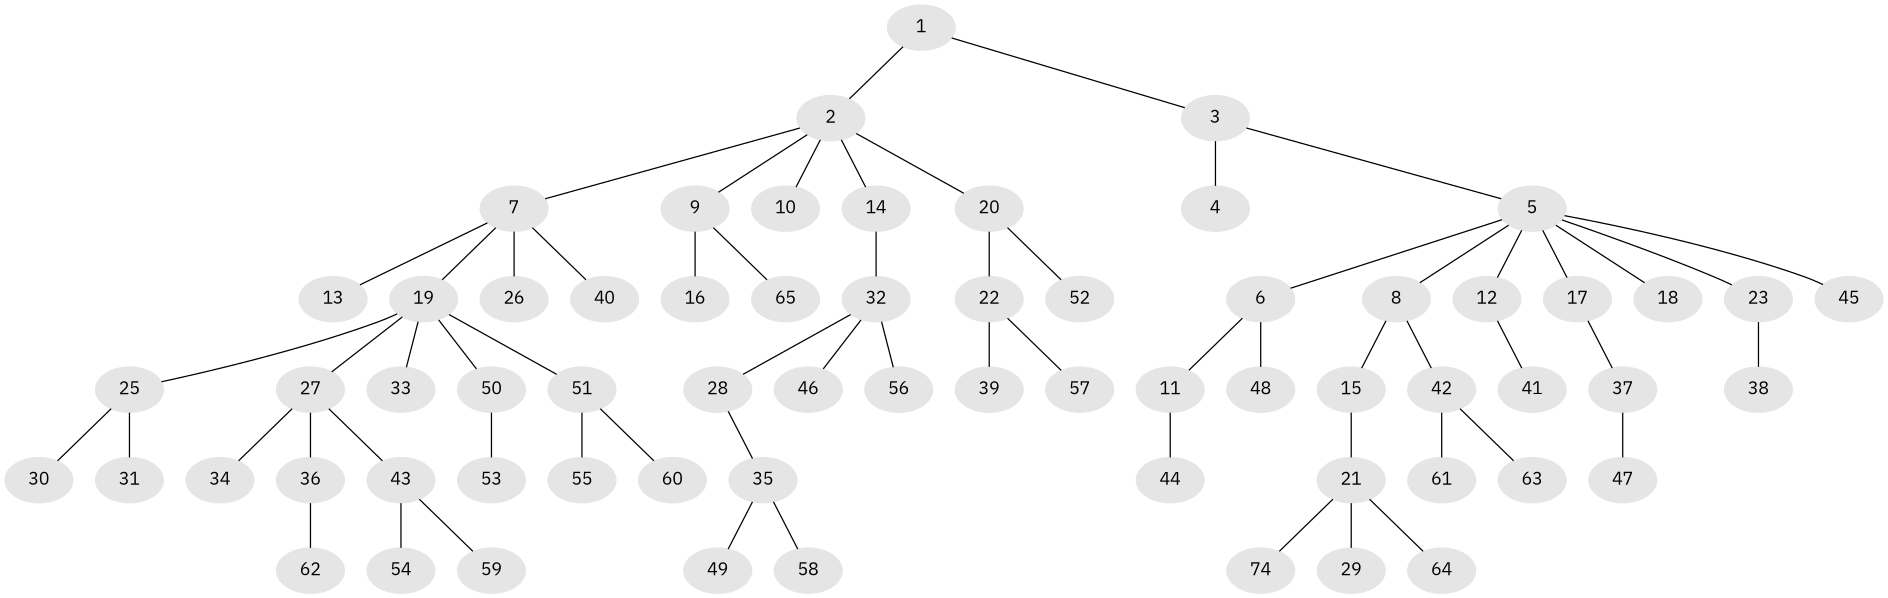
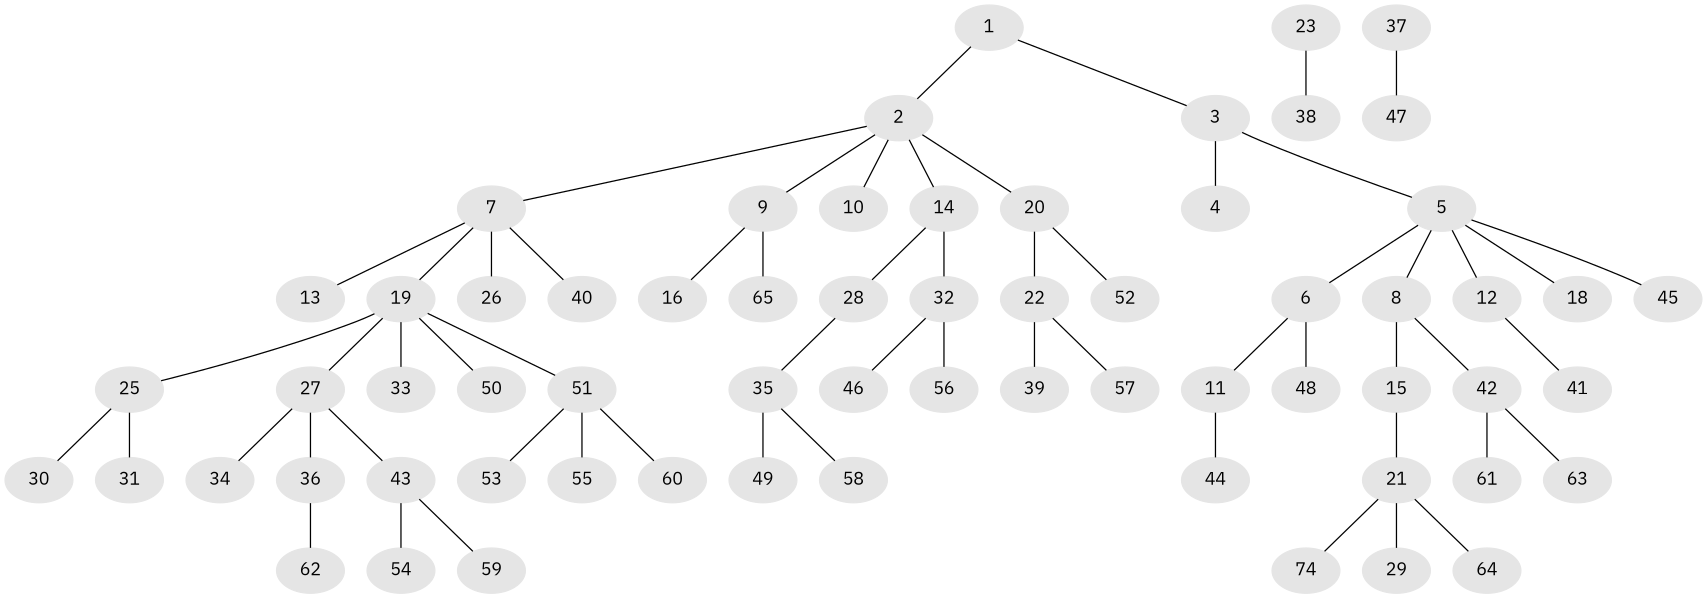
(1648, 251) -> none
(1577, 299) -> none
(797, 344) -> (899, 254)
(491, 435) -> (537, 435)
